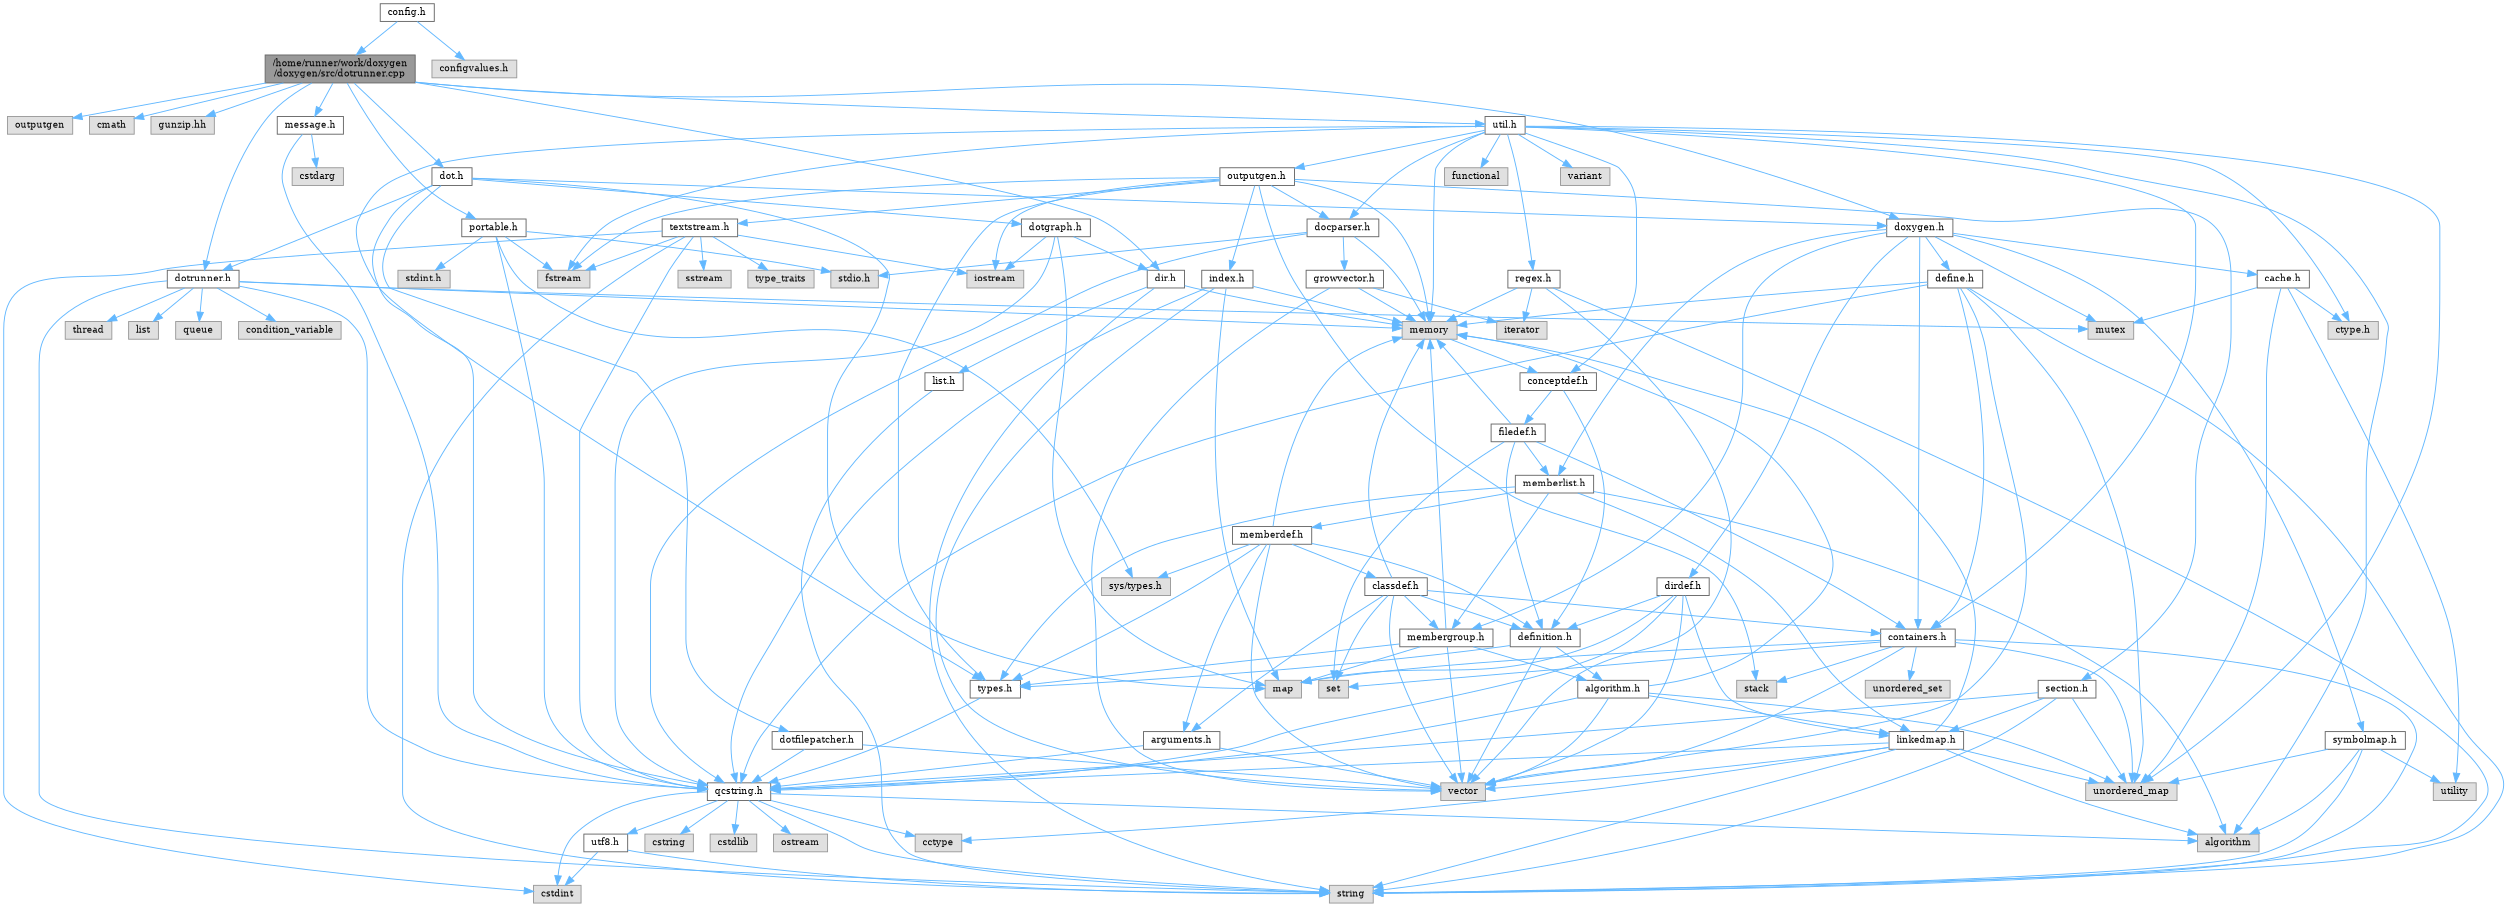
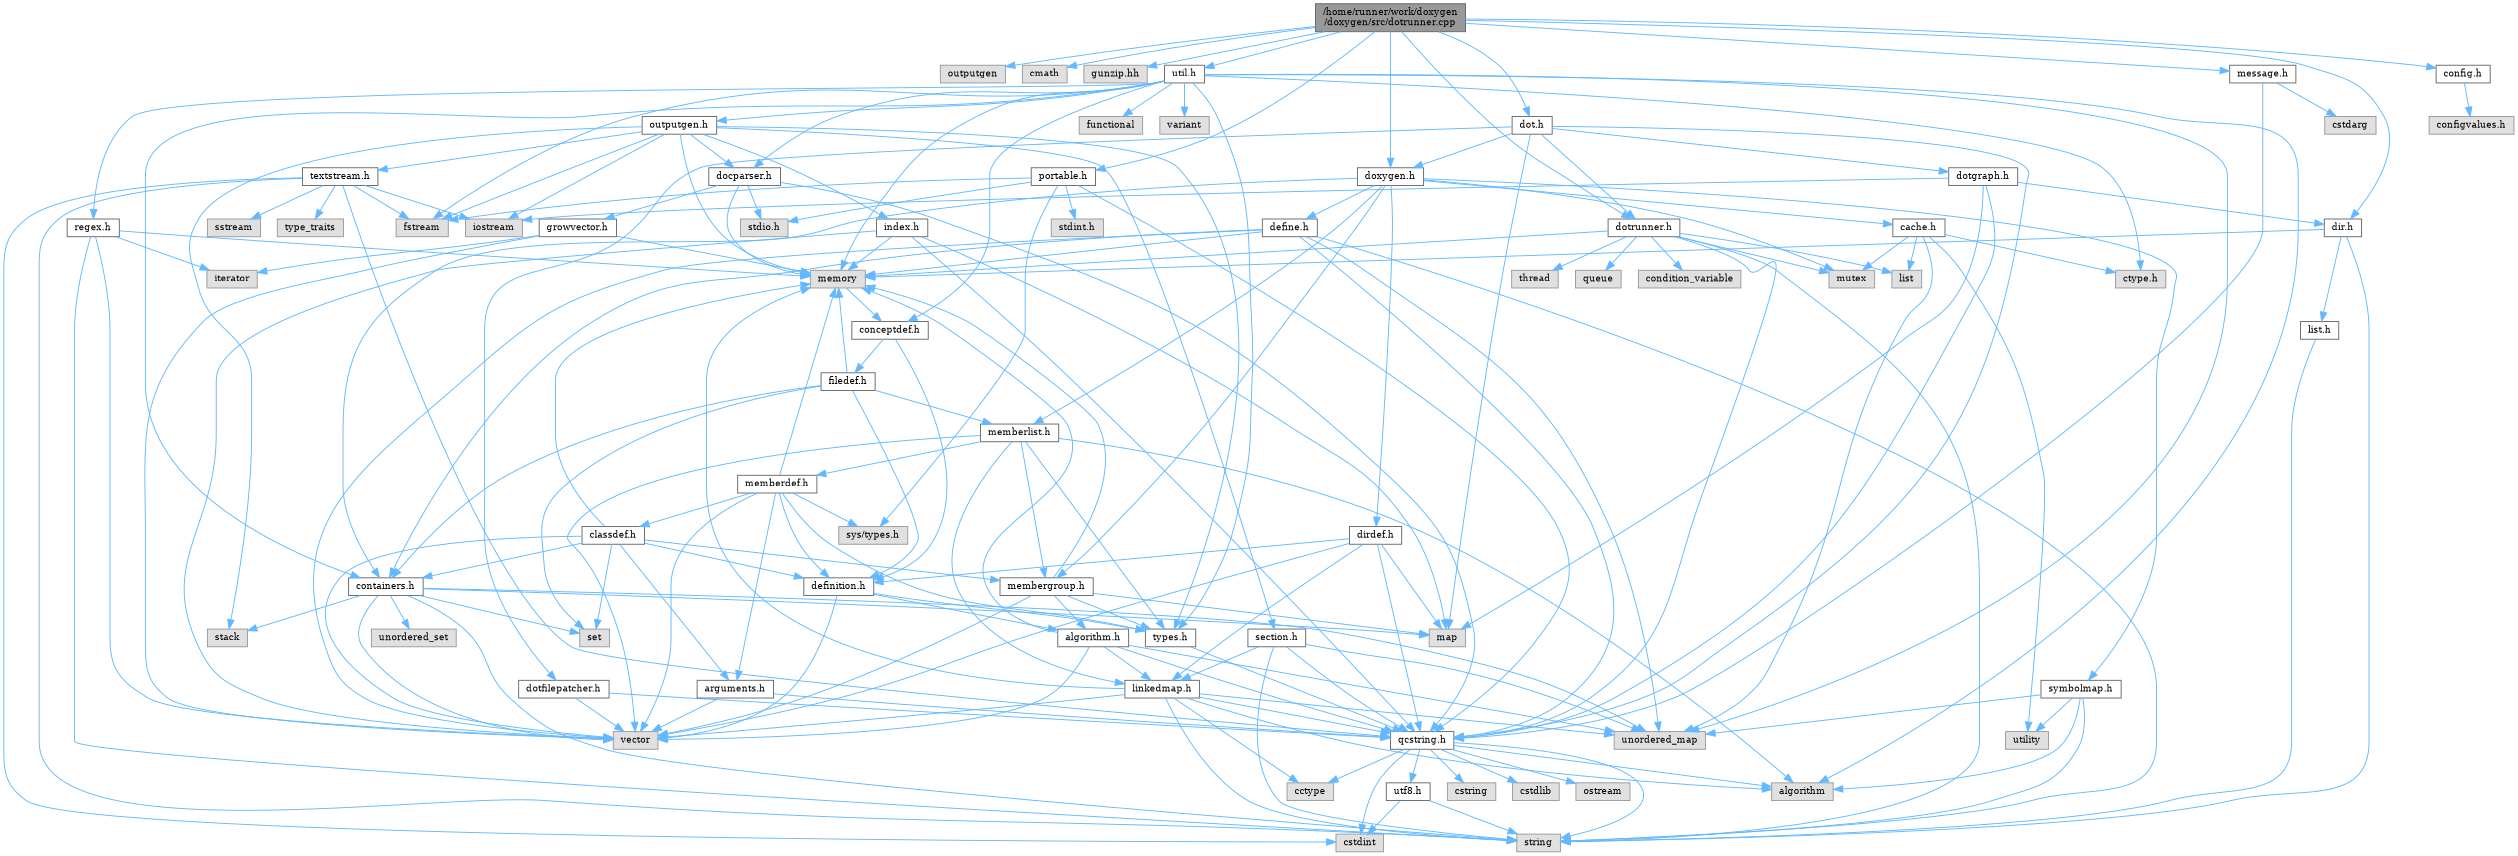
(380, 35) -> (1947, 32)
none -> (1914, 249)
none -> (666, 479)
